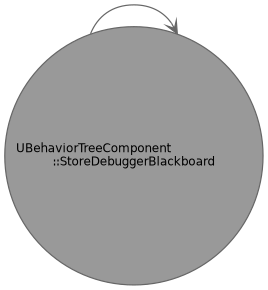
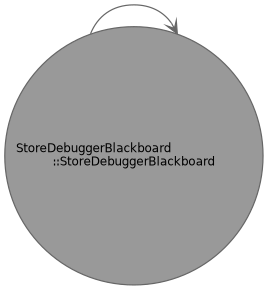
(134, 156) -> (134, 156)
